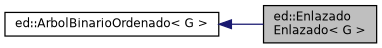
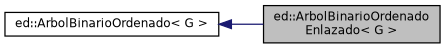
(320, 24) -> (352, 24)
